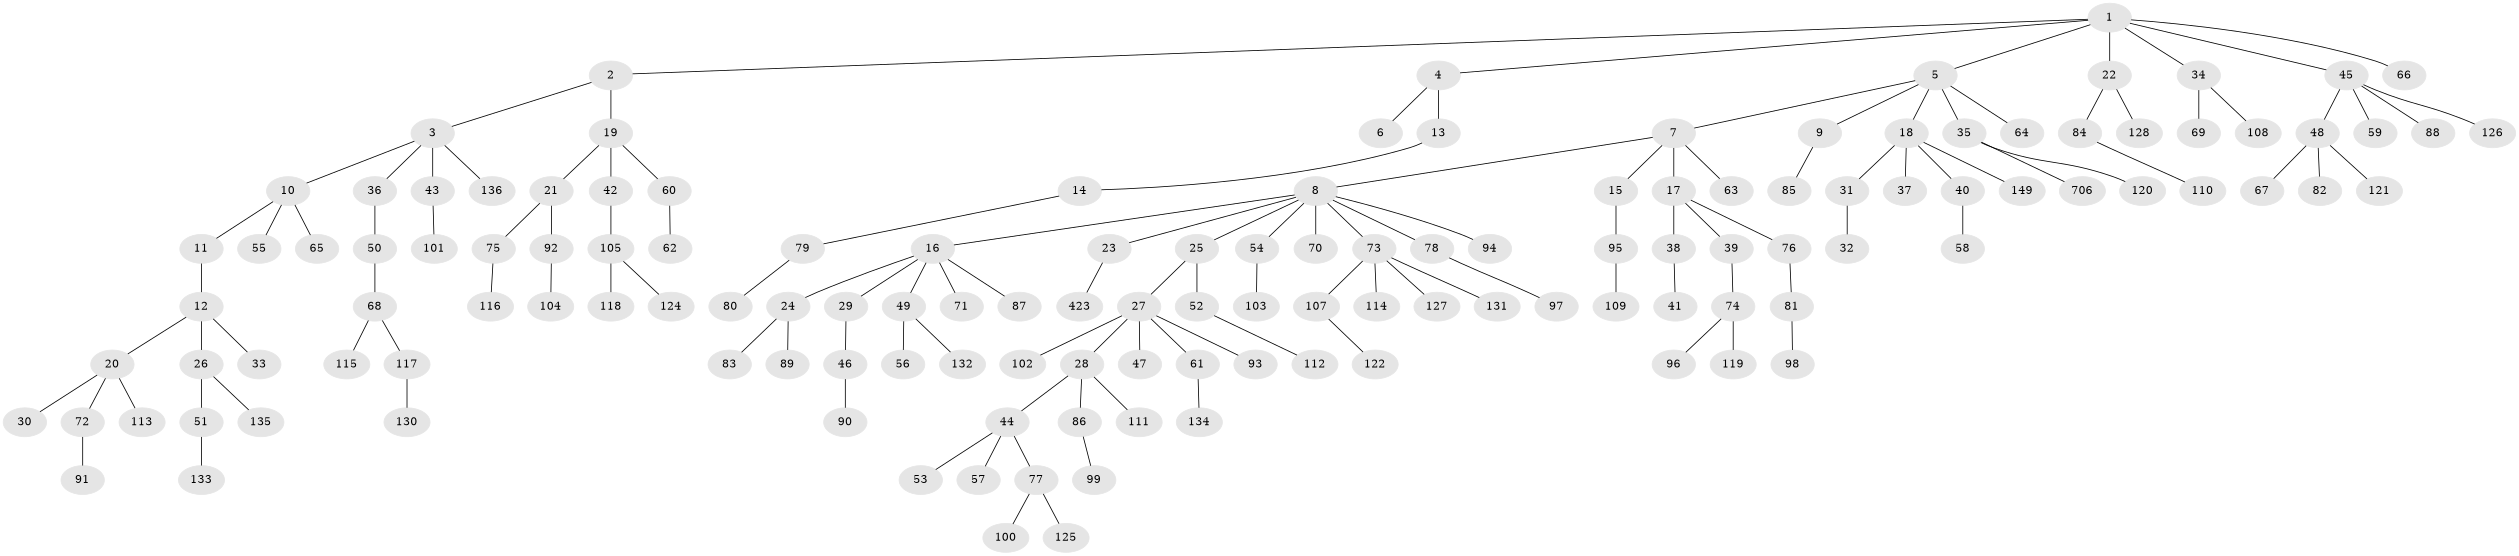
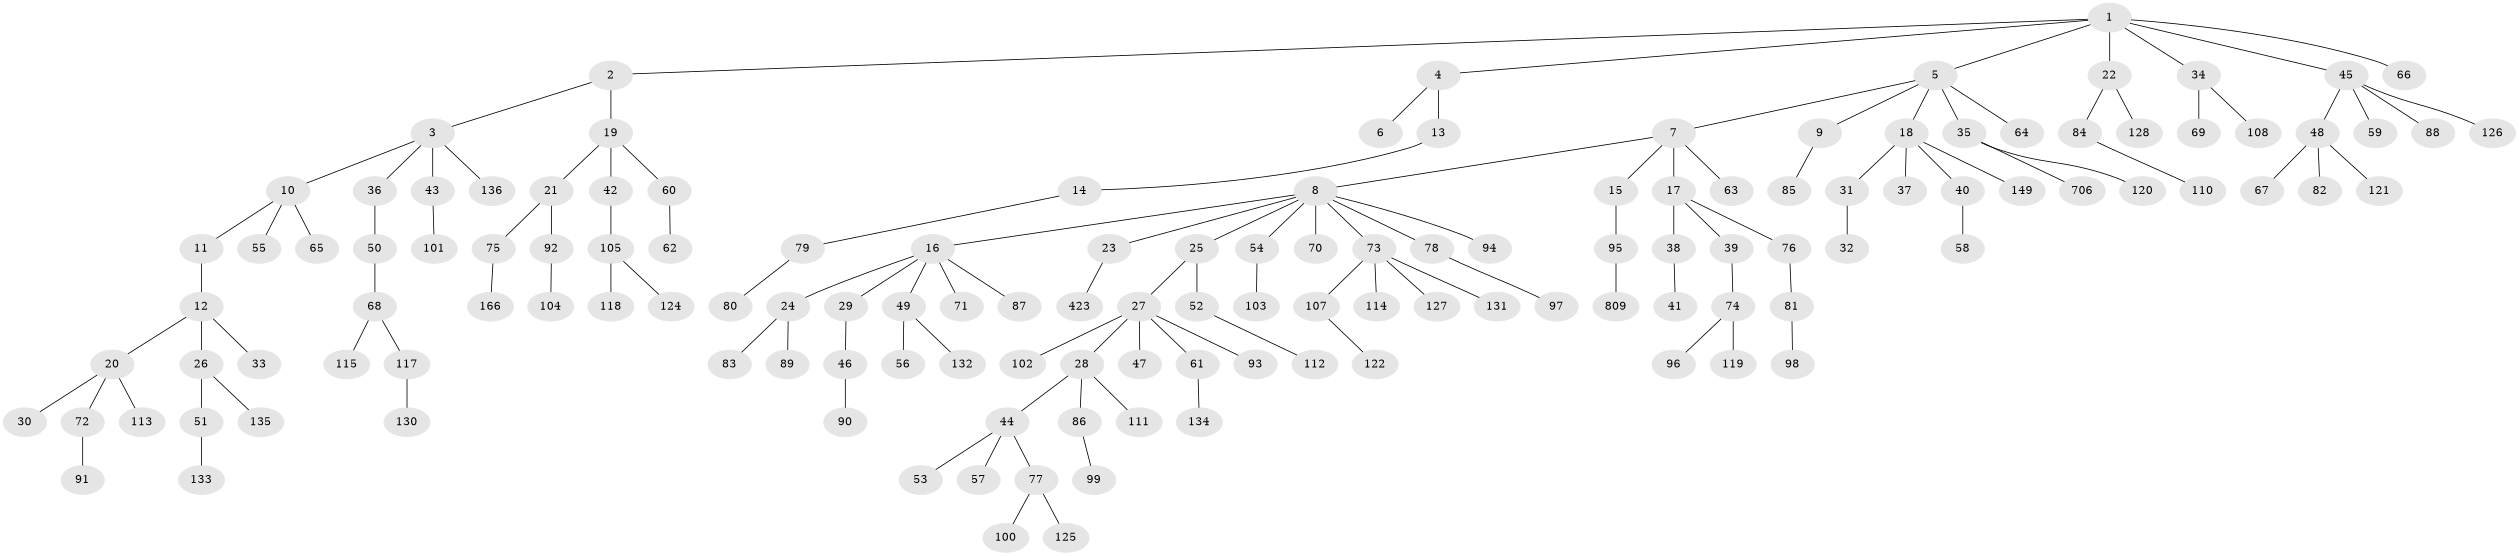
(490, 307) -> (490, 307)
(1616, 307) -> (1616, 307)
